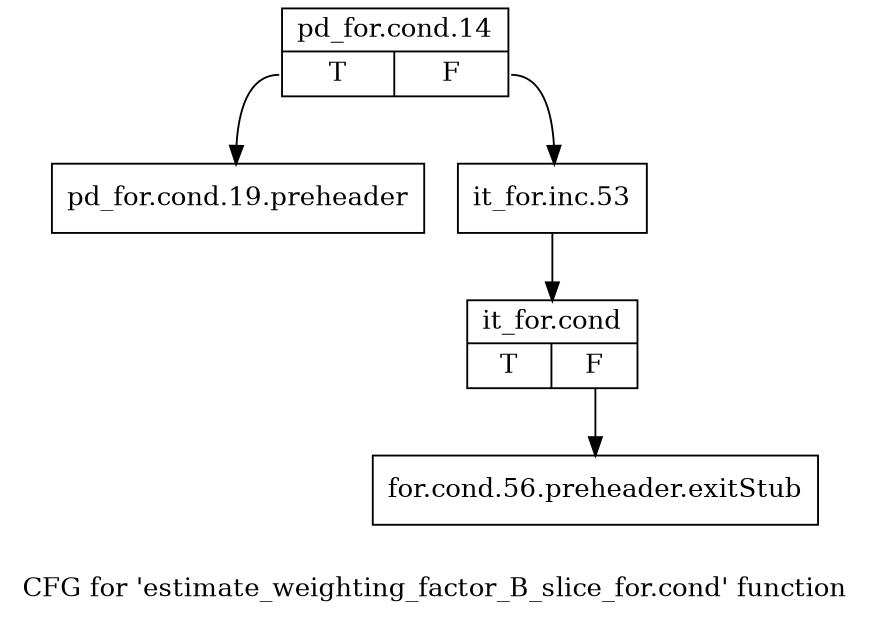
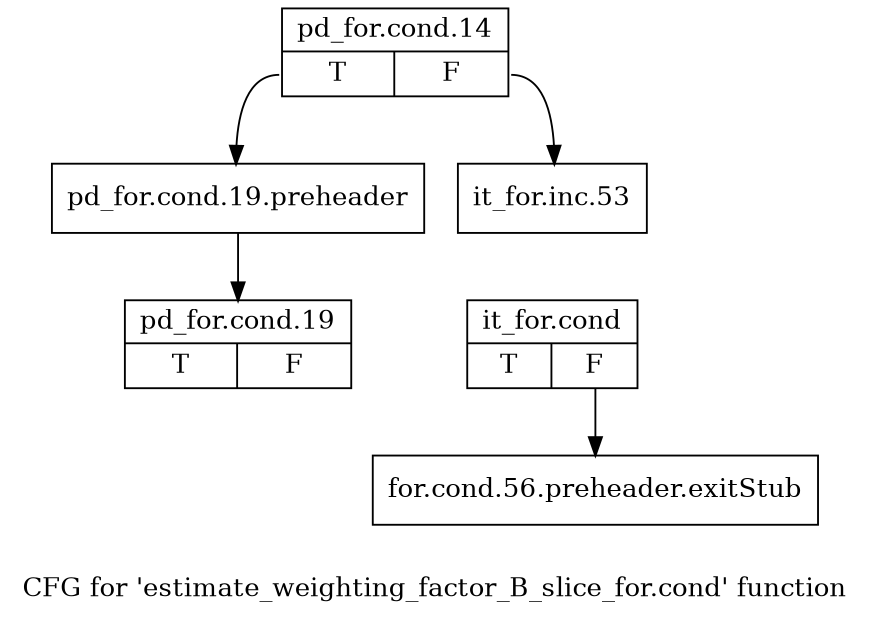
(552, 257) -> none
none -> (238, 344)
